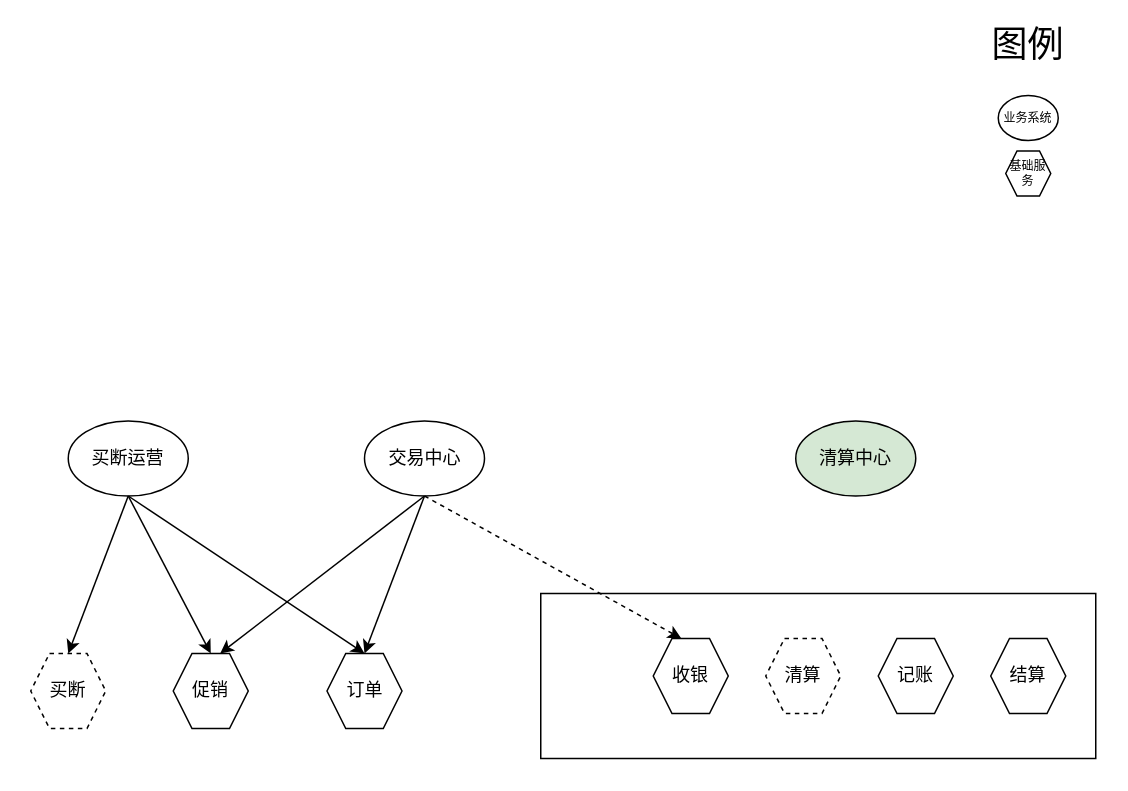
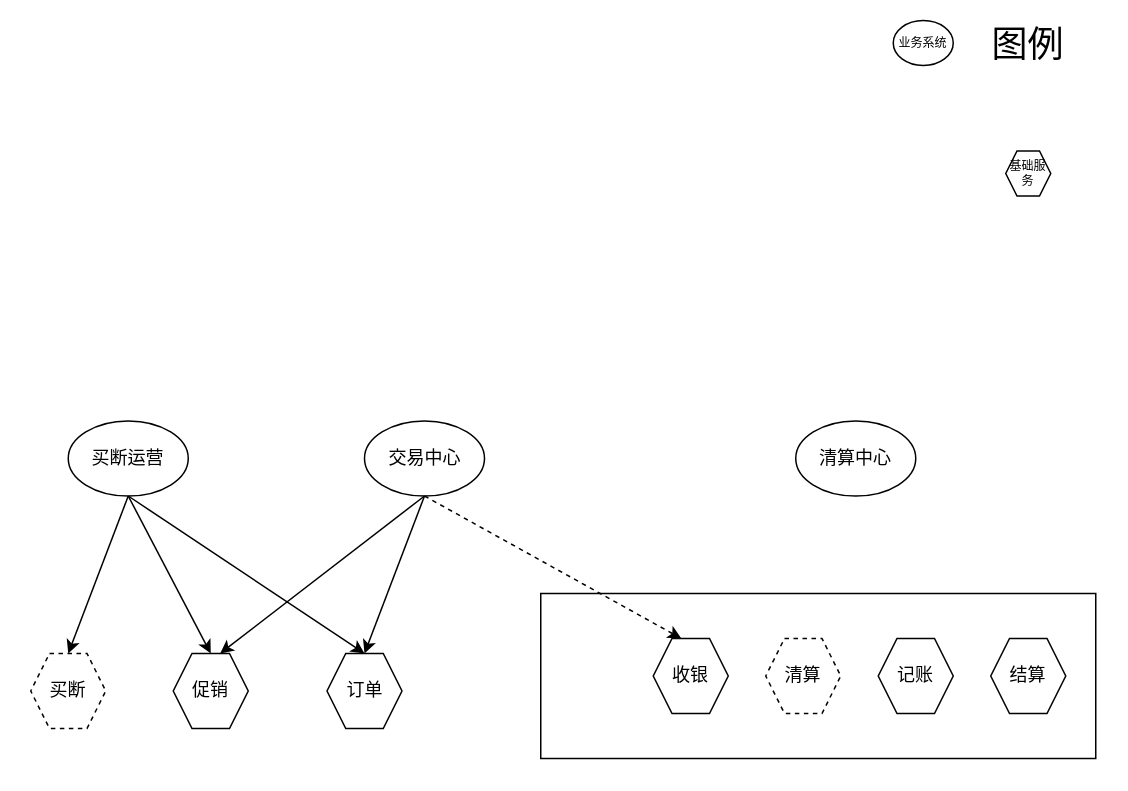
(1028, 118) -> (923, 43)
(856, 458) -> (856, 458)
